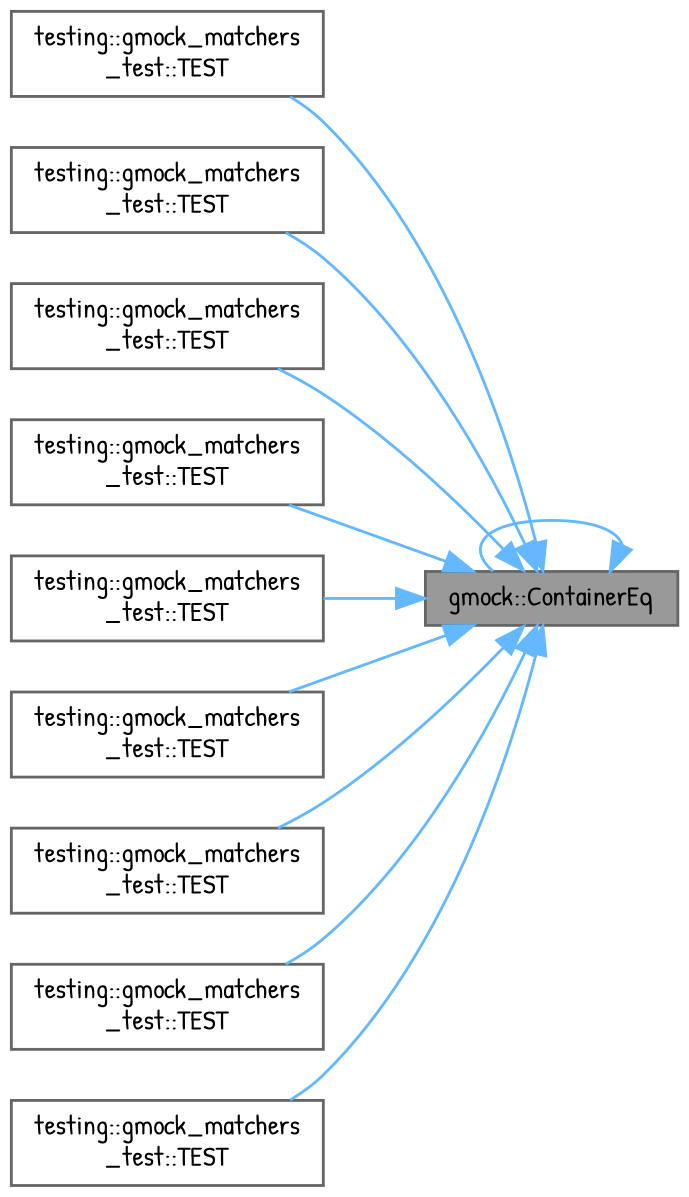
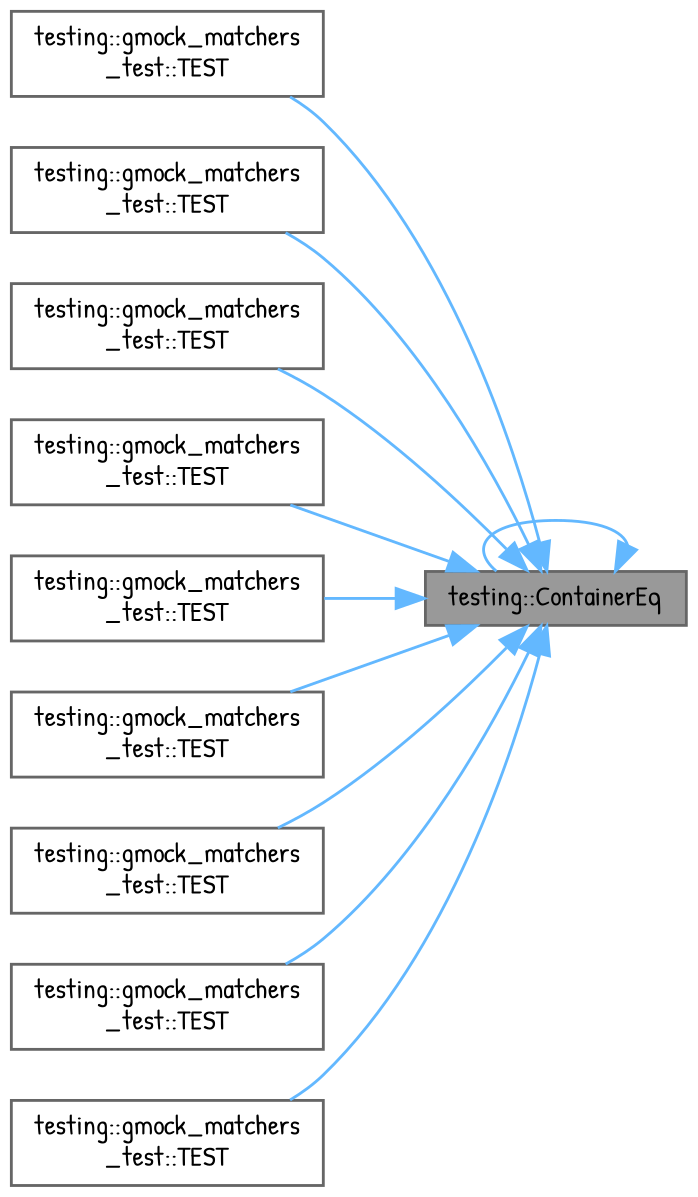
(552, 598) -> (556, 598)
